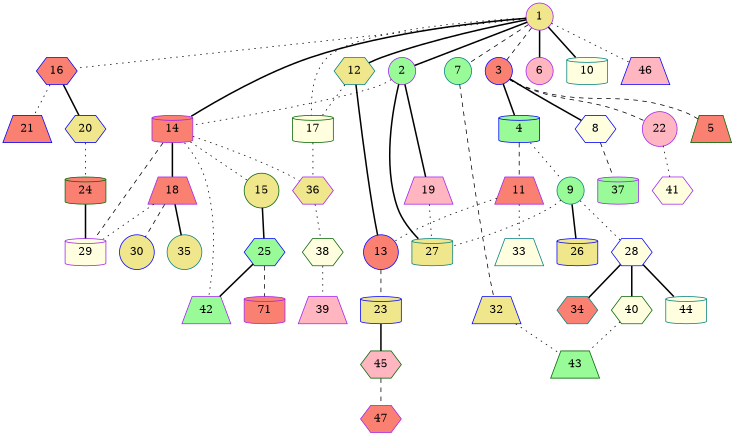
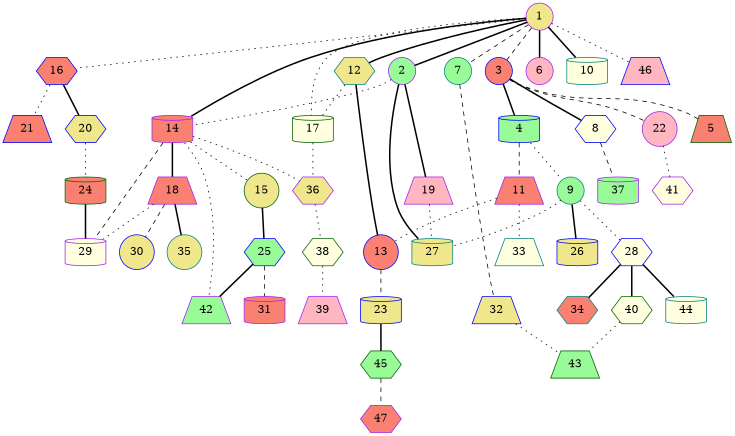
(265, 310) -> (265, 310)
(381, 365) -> (381, 365)
